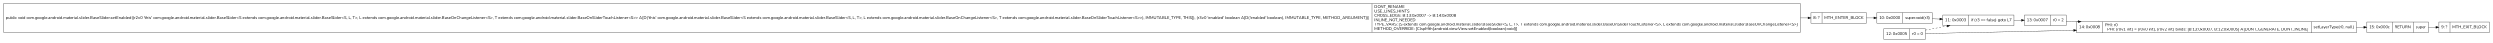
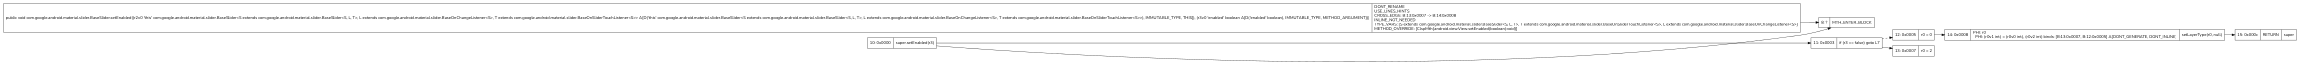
(1870, 18) -> (1383, 61)
(1918, 18) -> (915, 43)
(2072, 21) -> none
(2464, 27) -> none
(1936, 28) -> (1886, 38)
